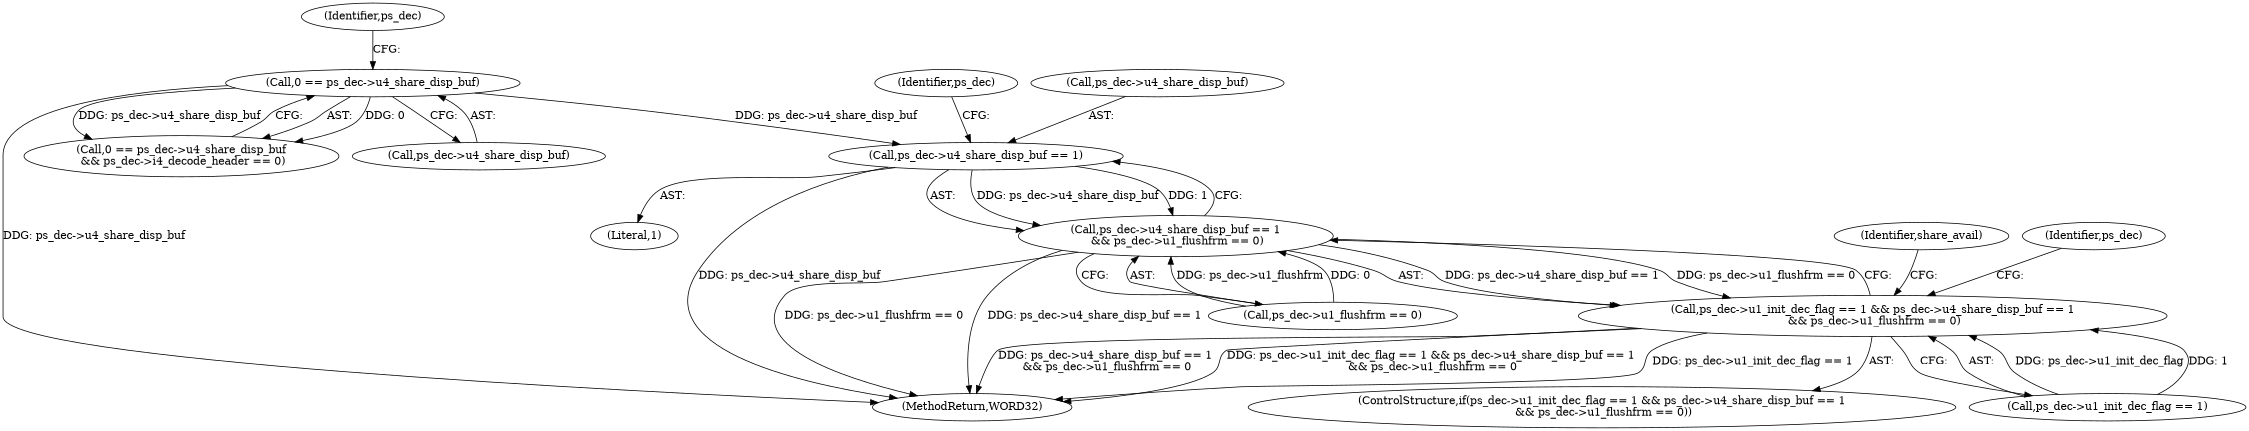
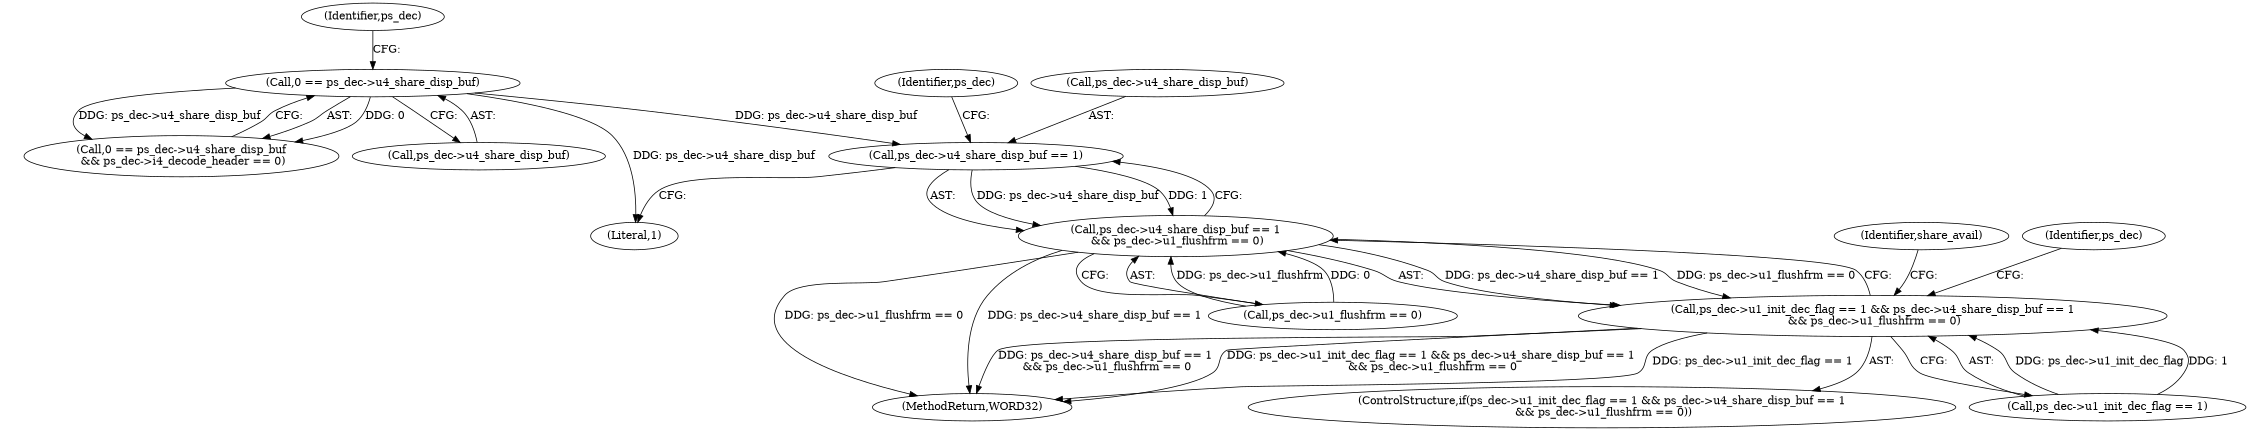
(674, 196) -> (674, 196)
(690, 292) -> none
(230, 361) -> (583, 119)
